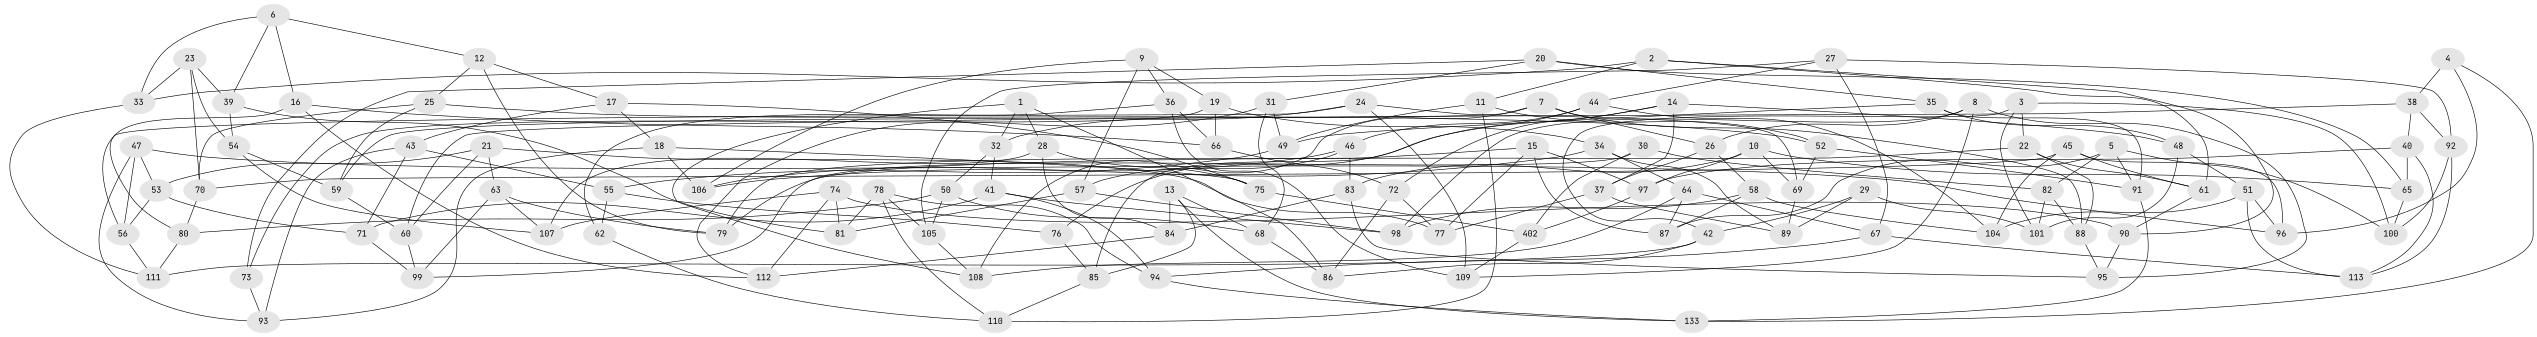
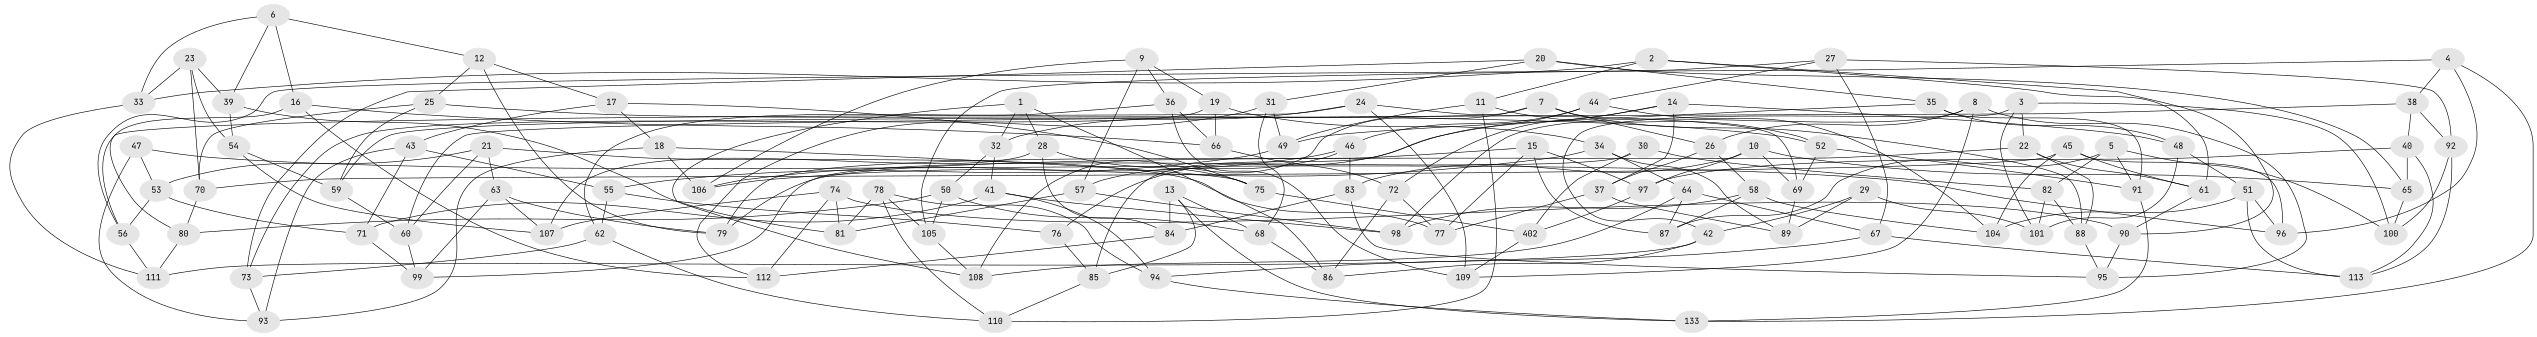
(130, 187) -> (1214, 74)
none -> (466, 259)
